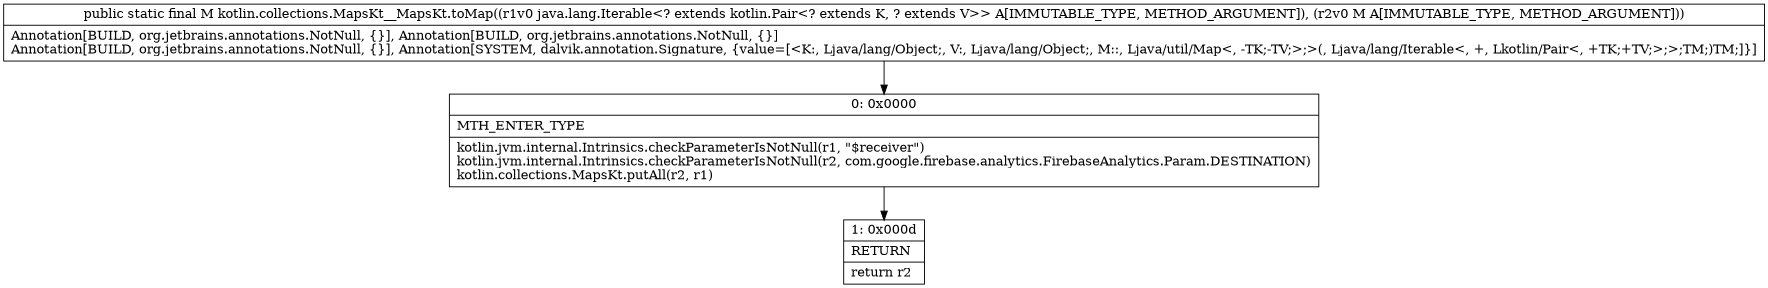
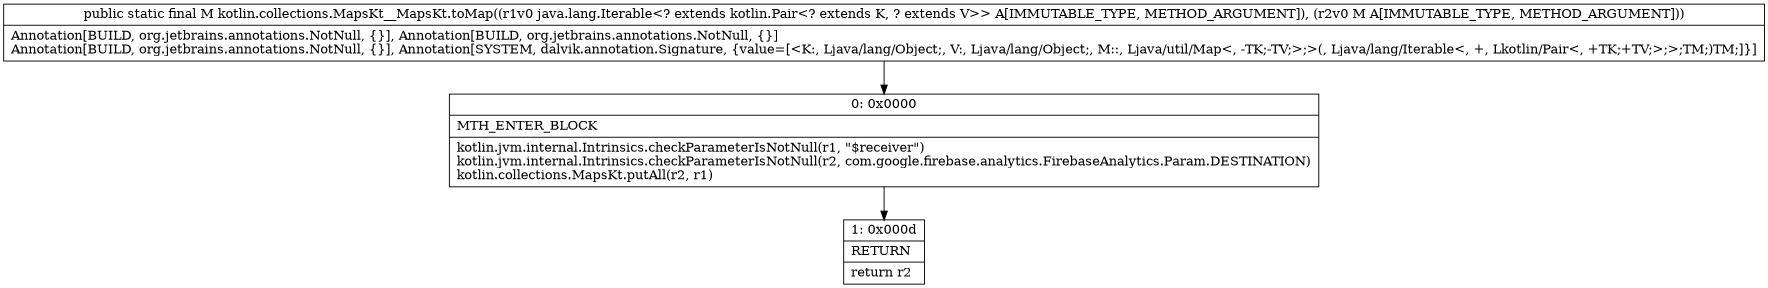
(521, 126) -> (527, 126)
